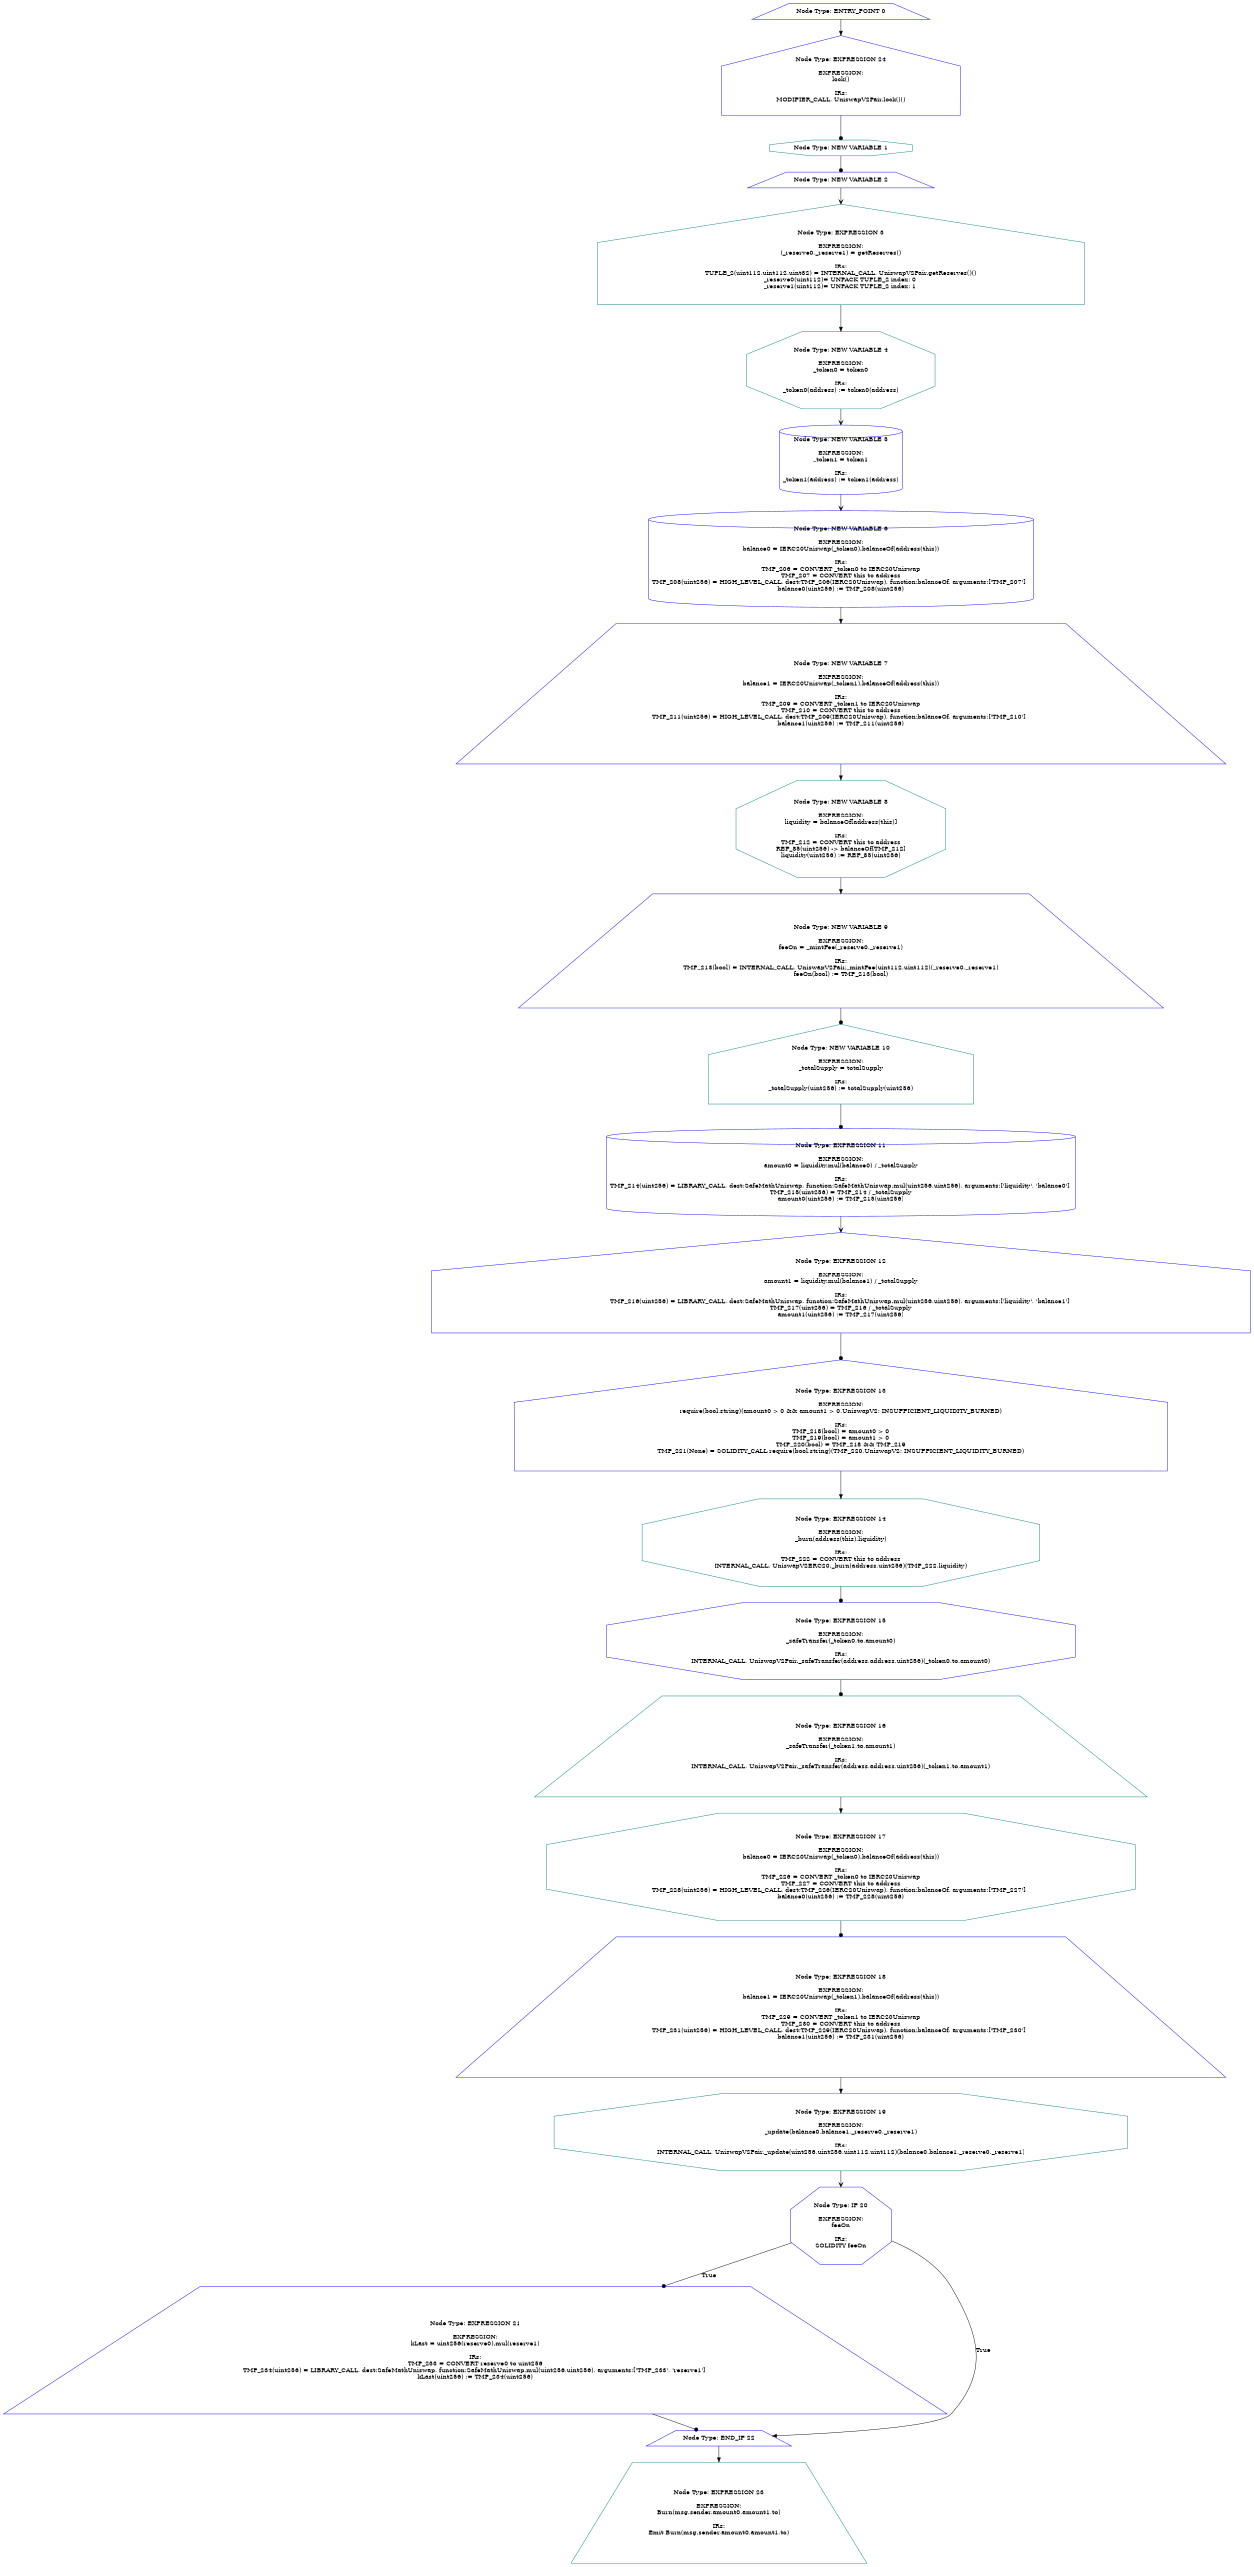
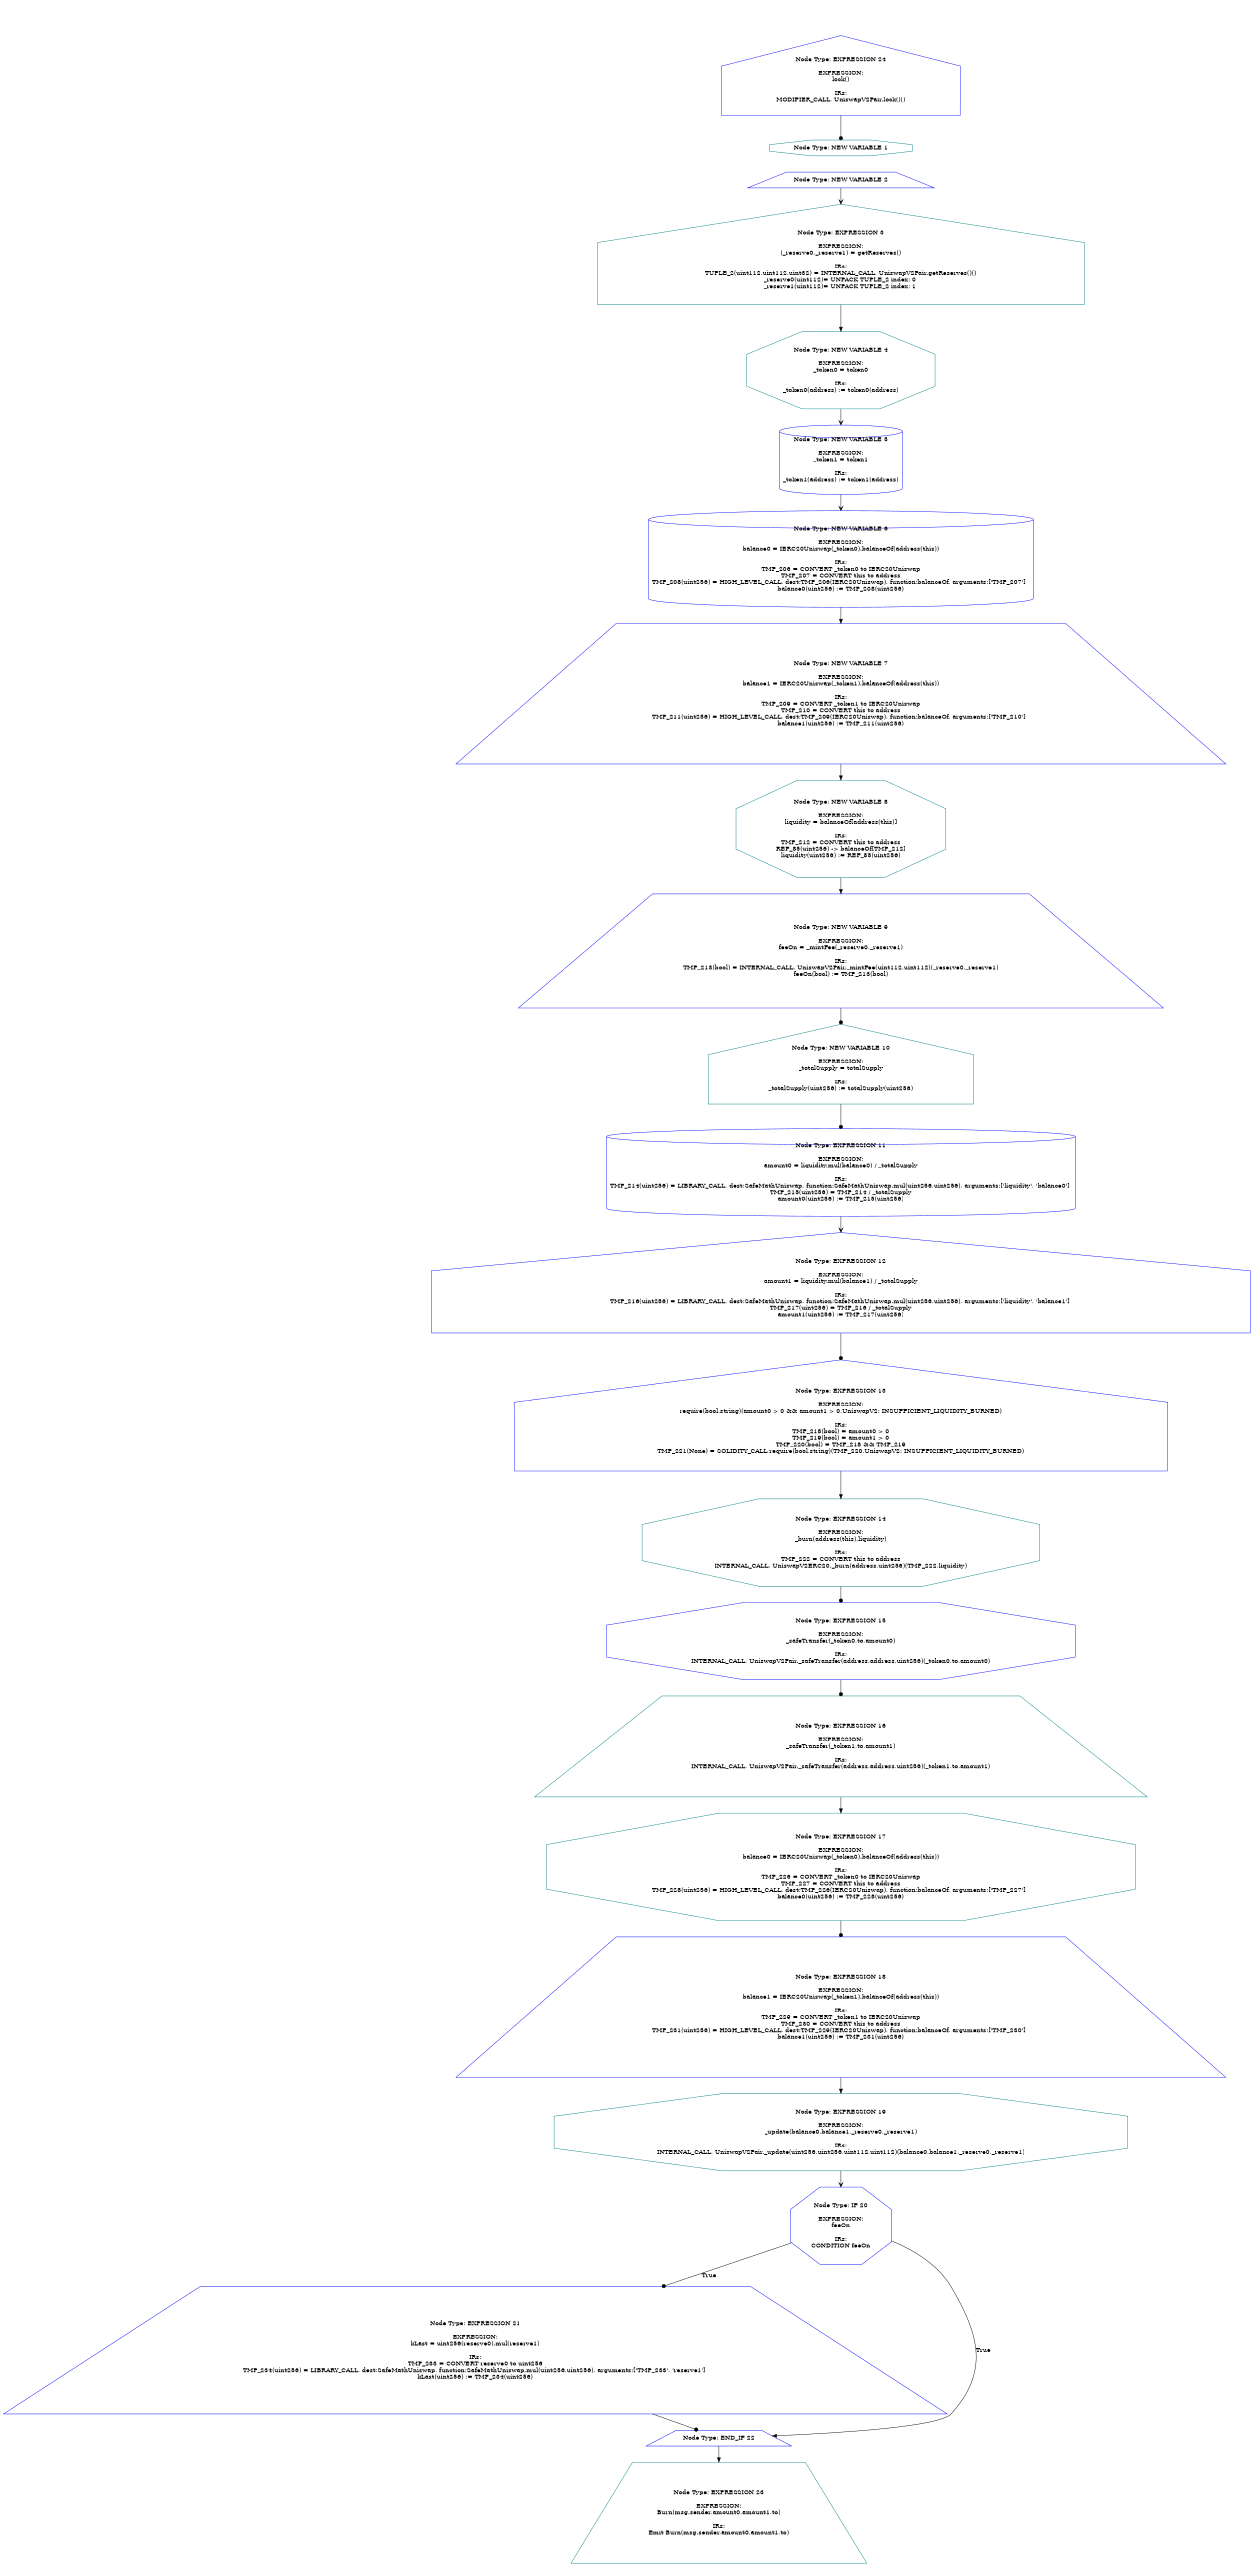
(841, 11) -> none
(841, 162) -> none
(841, 2226) -> (841, 2226)
